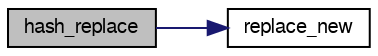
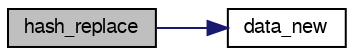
(299, 28) -> (287, 28)
